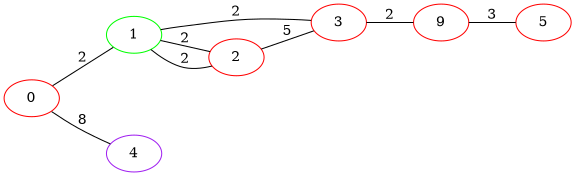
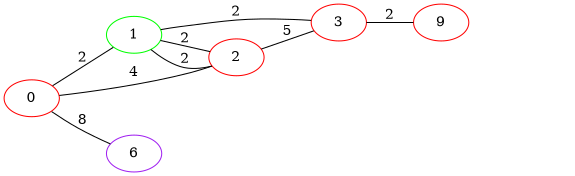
(544, 23) -> none
none -> (136, 84)
(134, 154) -> (134, 154)
